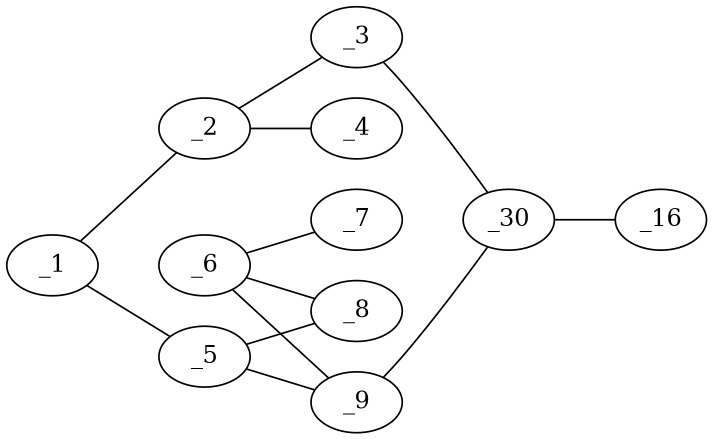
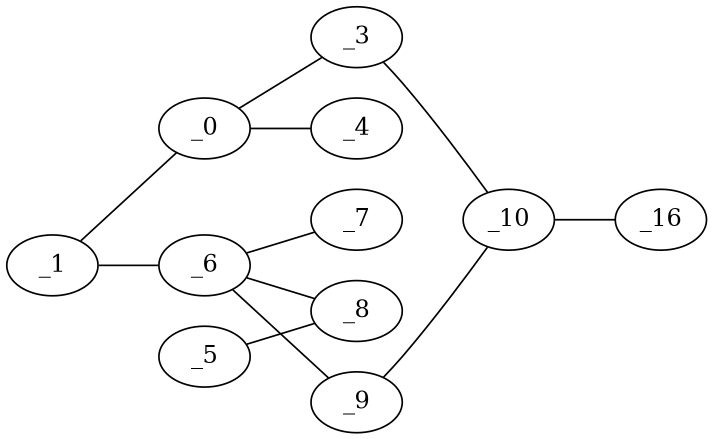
(205, 128) -> (205, 128)
(509, 220) -> (509, 220)
(129, 311) -> (129, 265)
(281, 380) -> none
